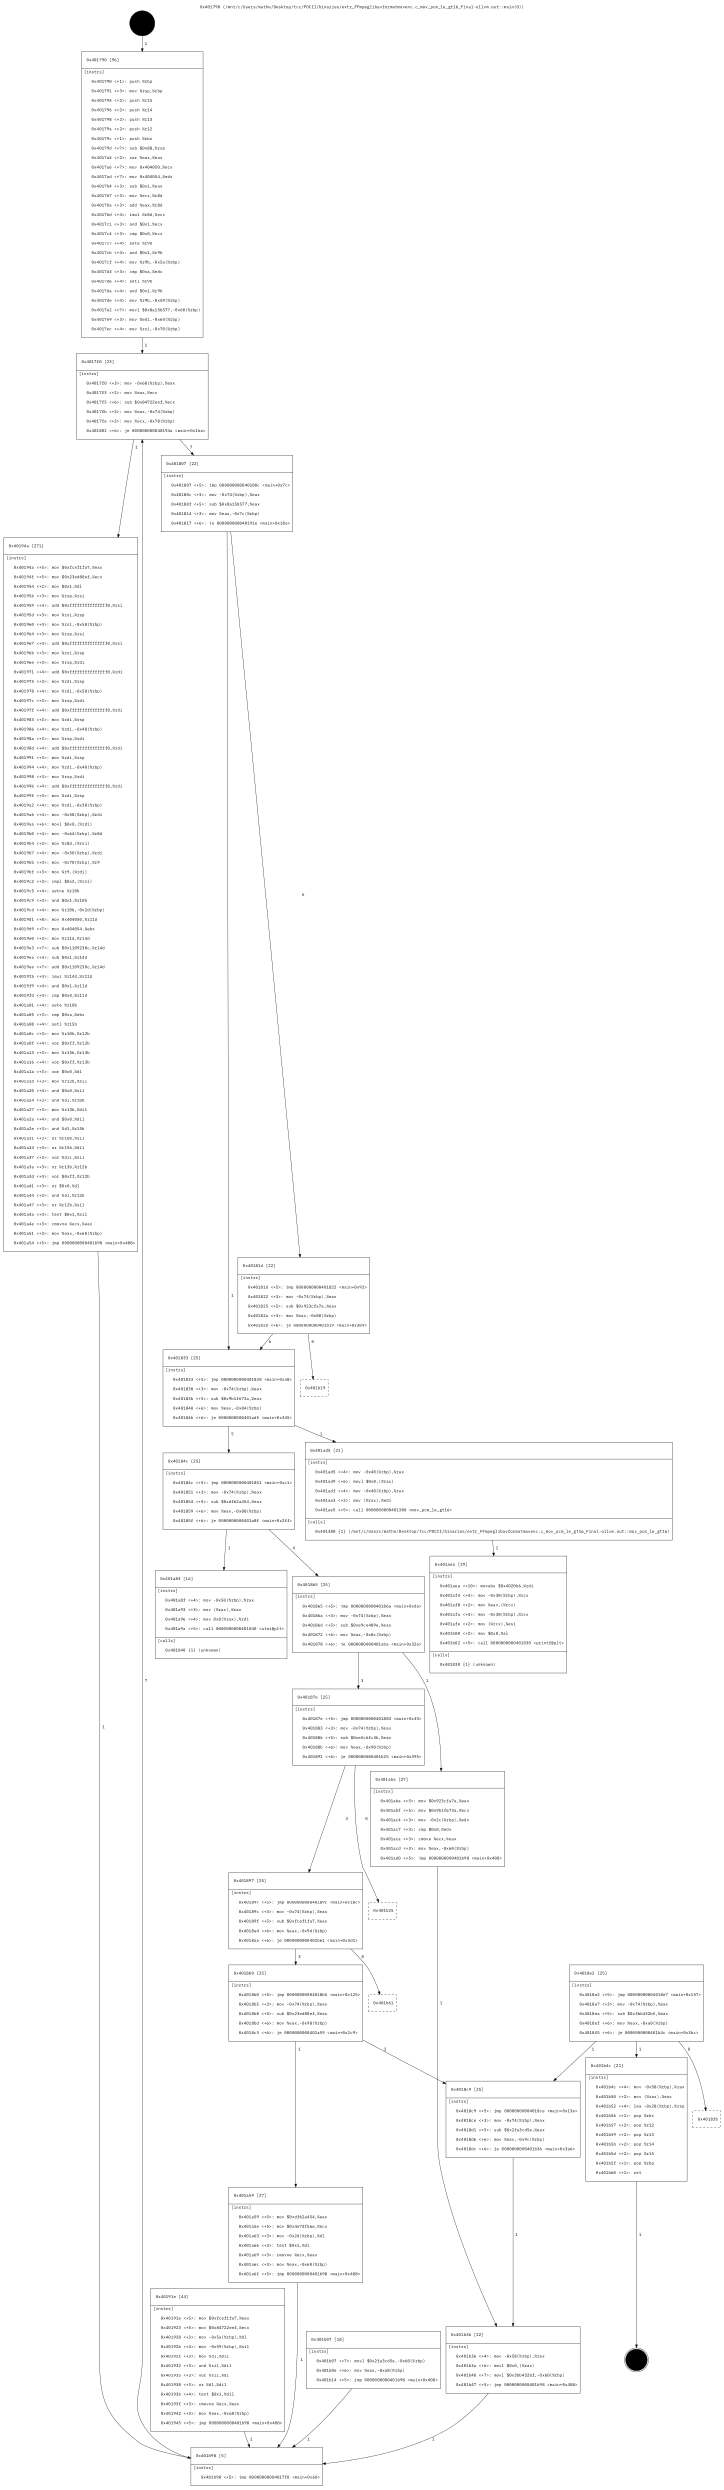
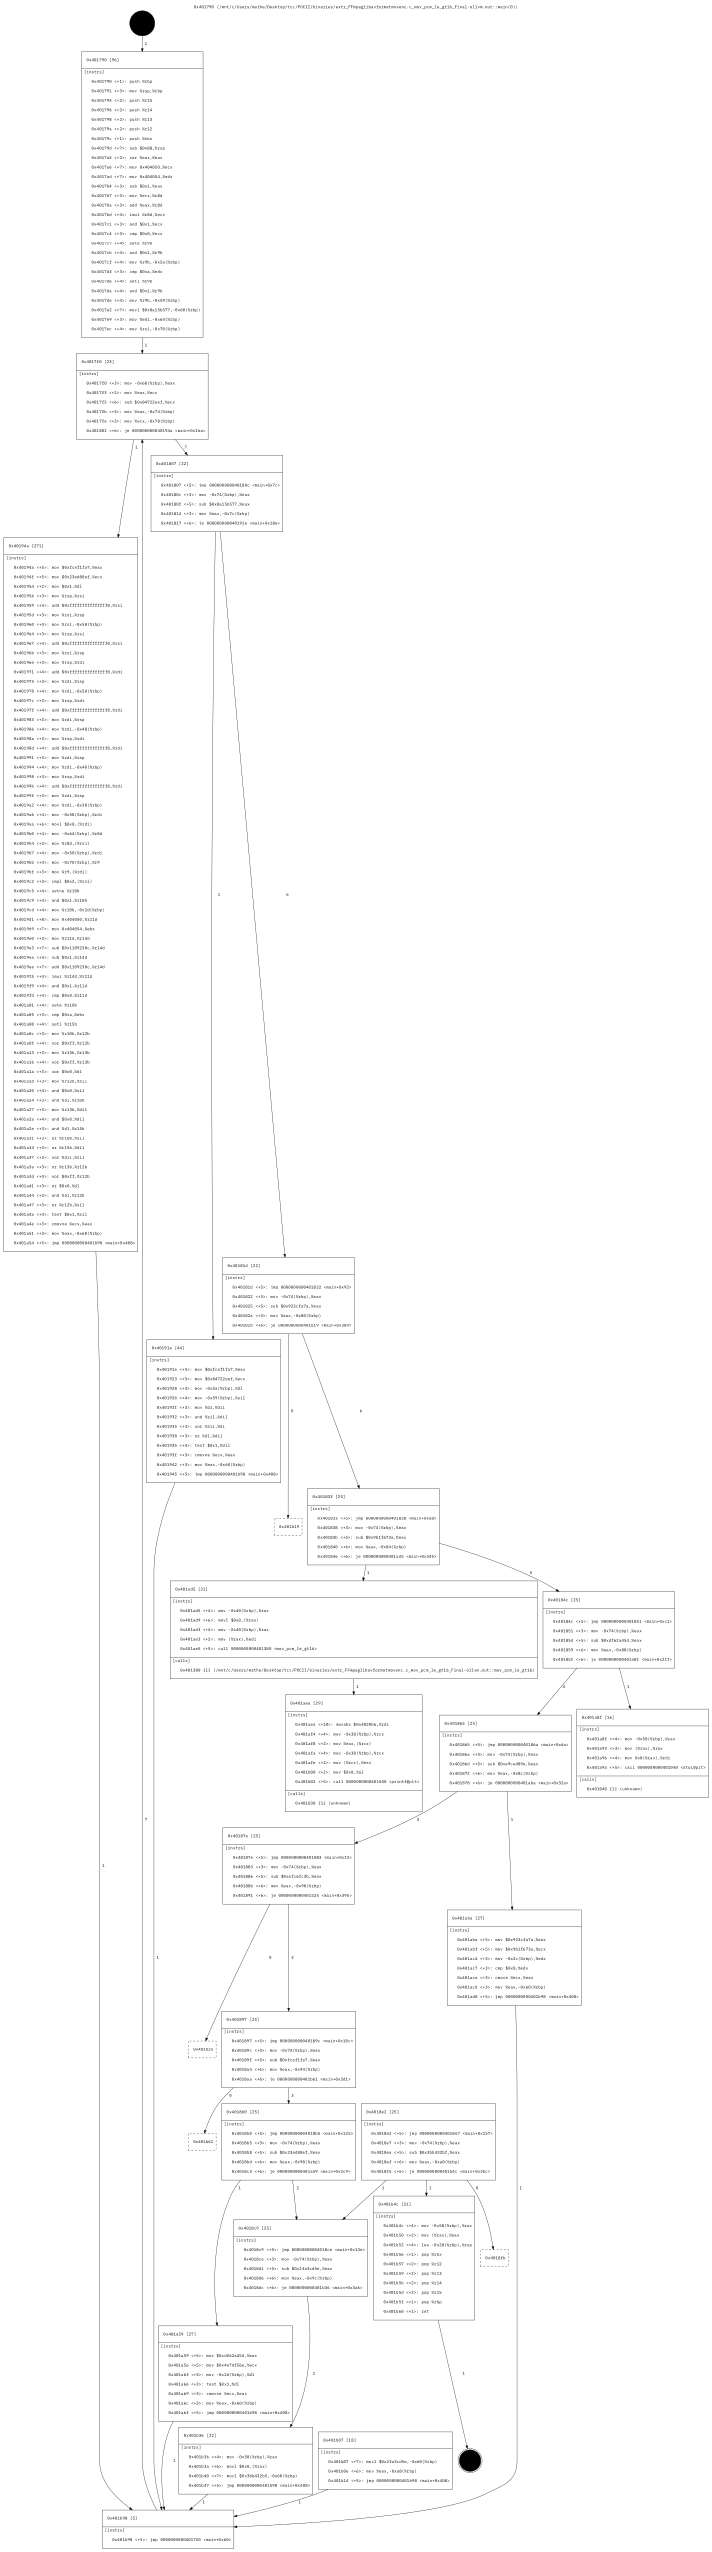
(228, 939) -> (212, 934)
(438, 2100) -> (517, 2384)
